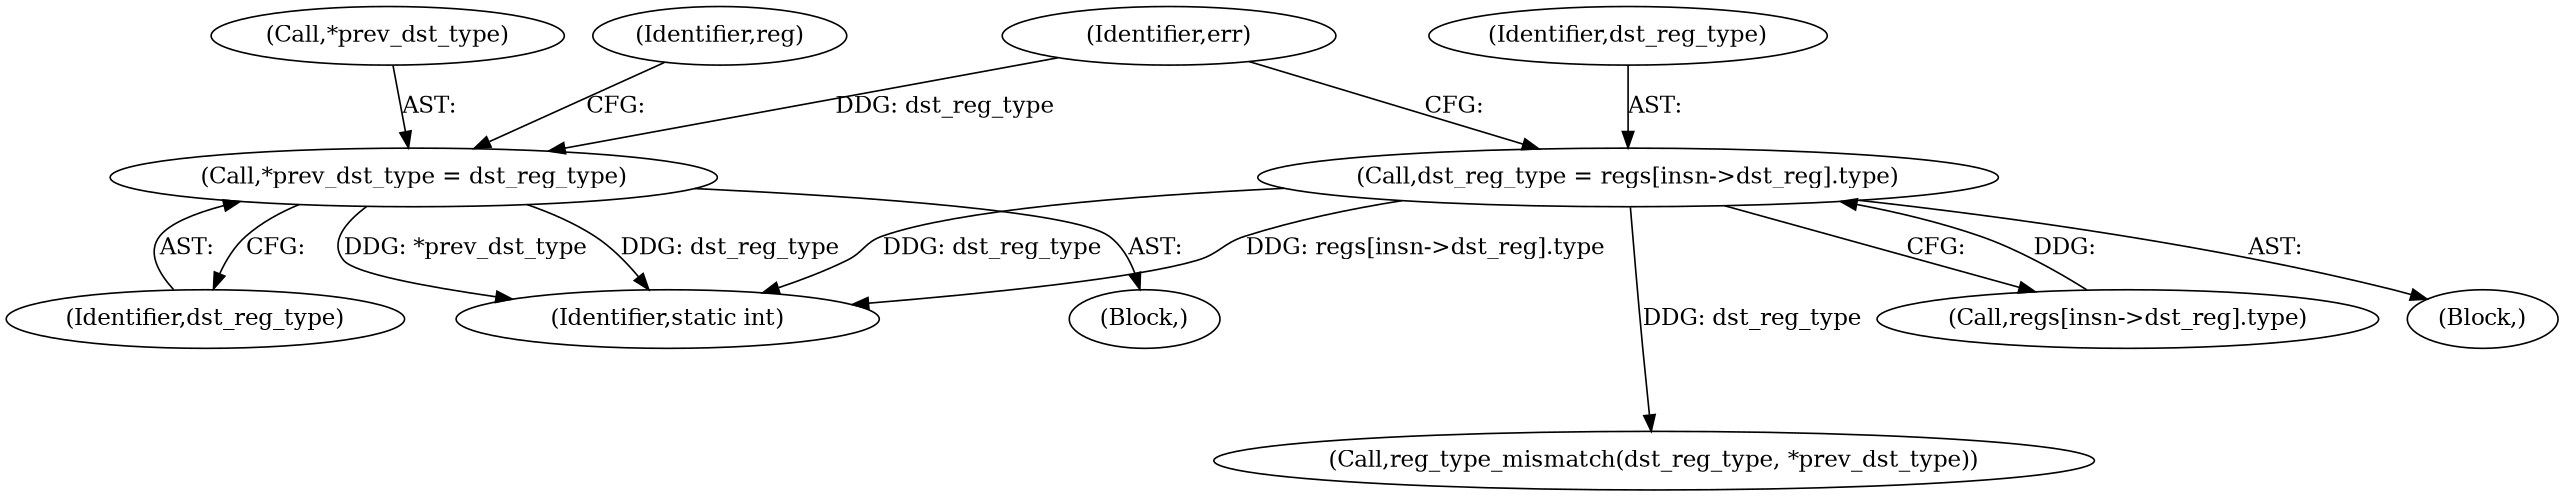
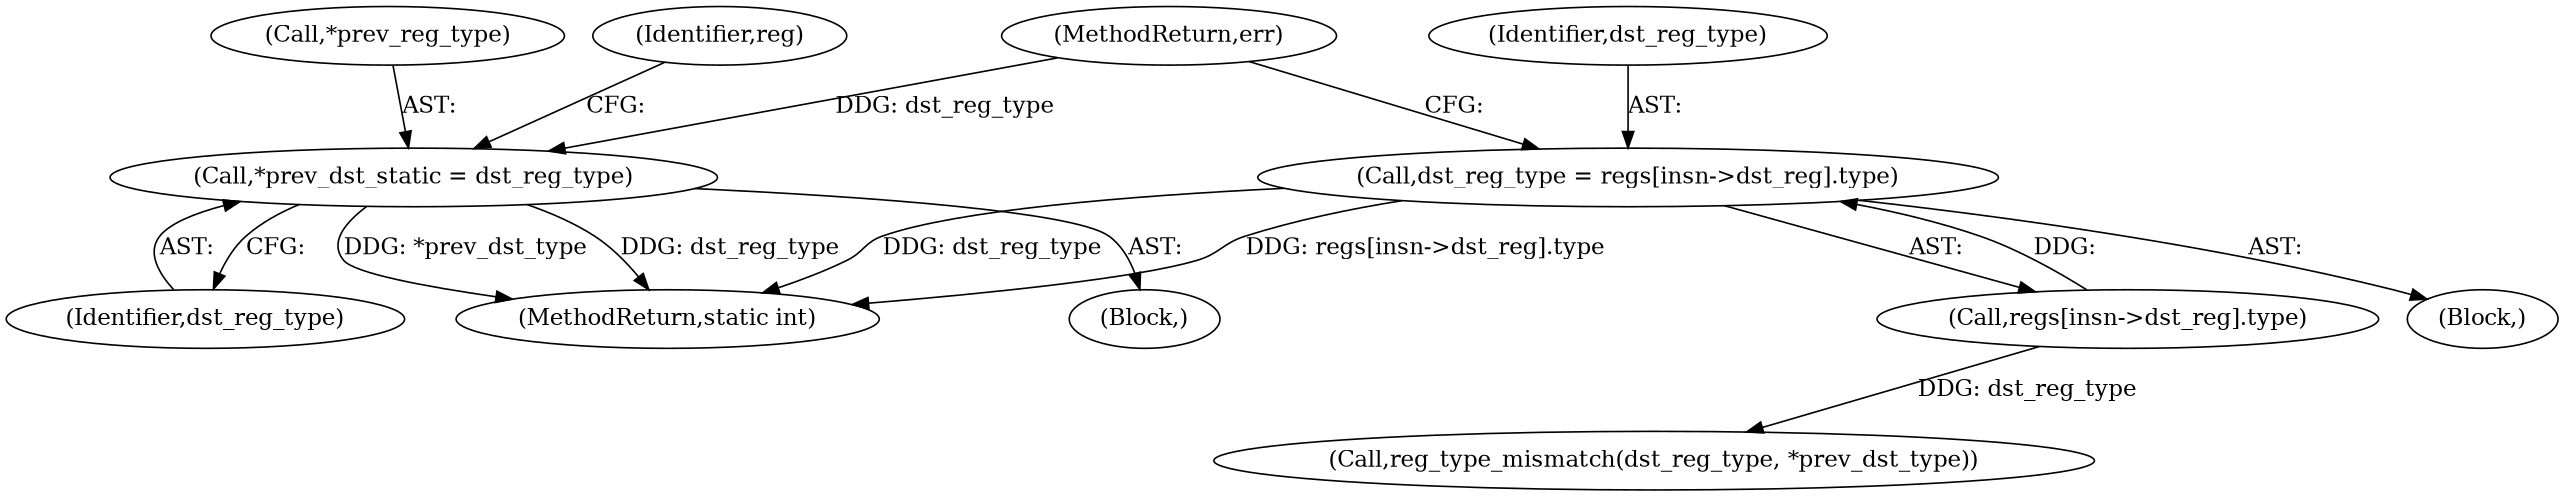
(388, 36) -> (388, 36)
(1169, 36) -> (1169, 36)
(414, 177) -> (414, 177)
(1940, 248) -> (1940, 248)
(1639, 311) -> (1901, 387)
(668, 319) -> (668, 319)
